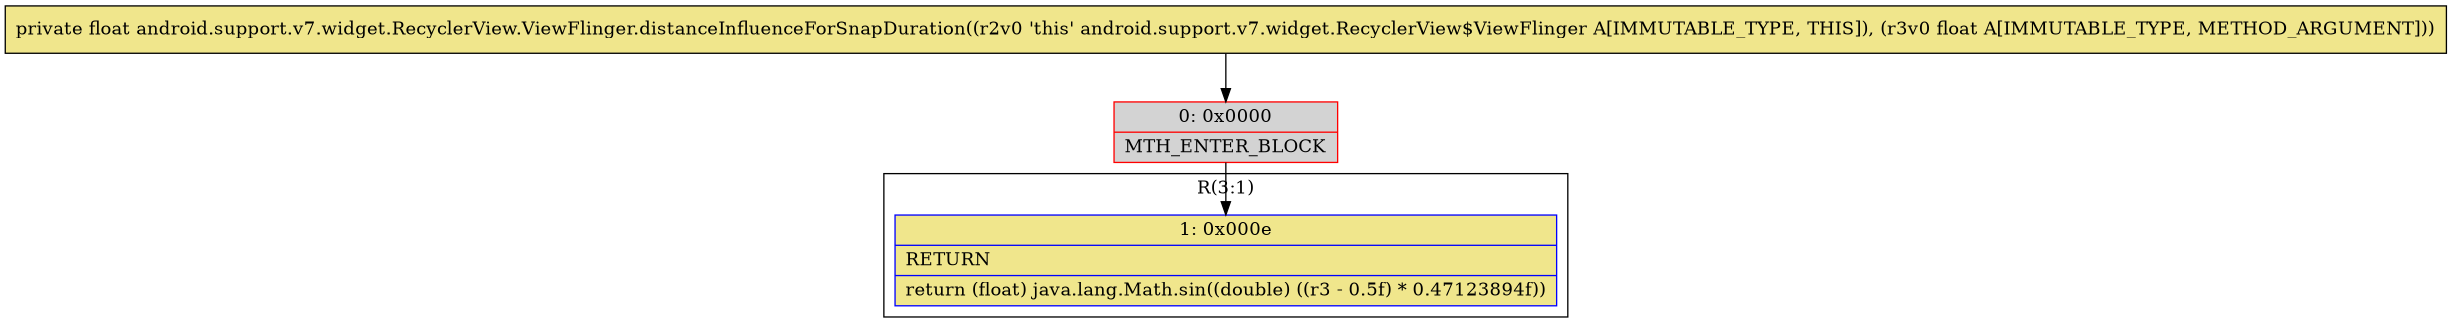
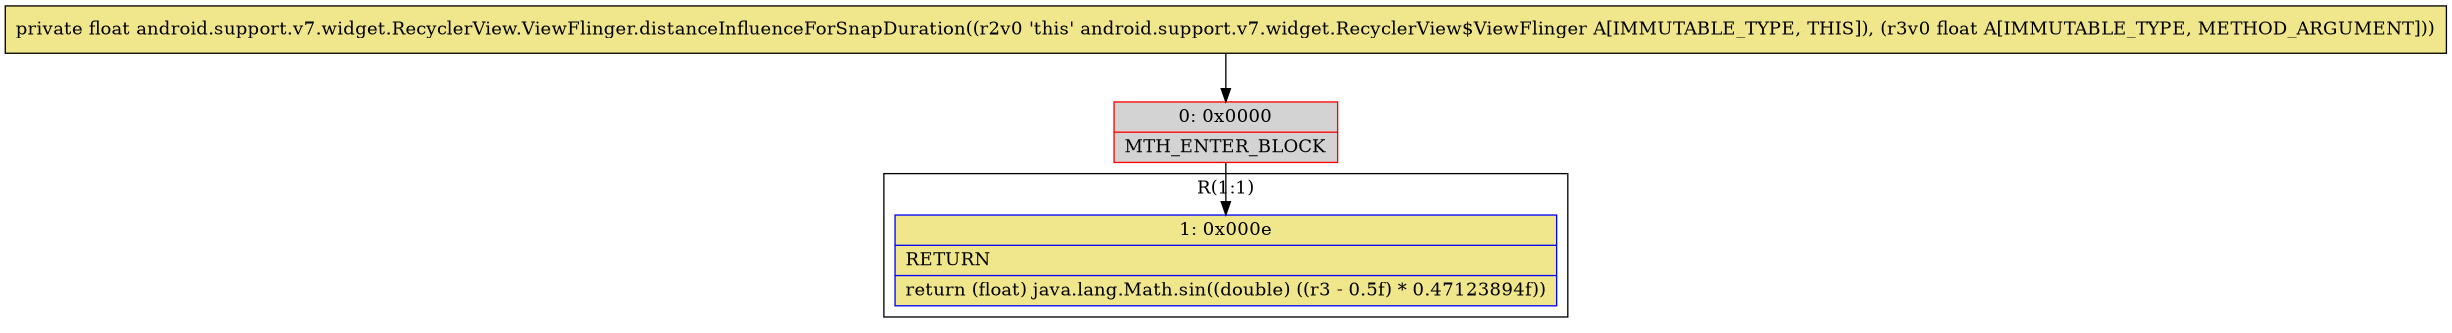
(1226, 189) -> (1226, 189)
